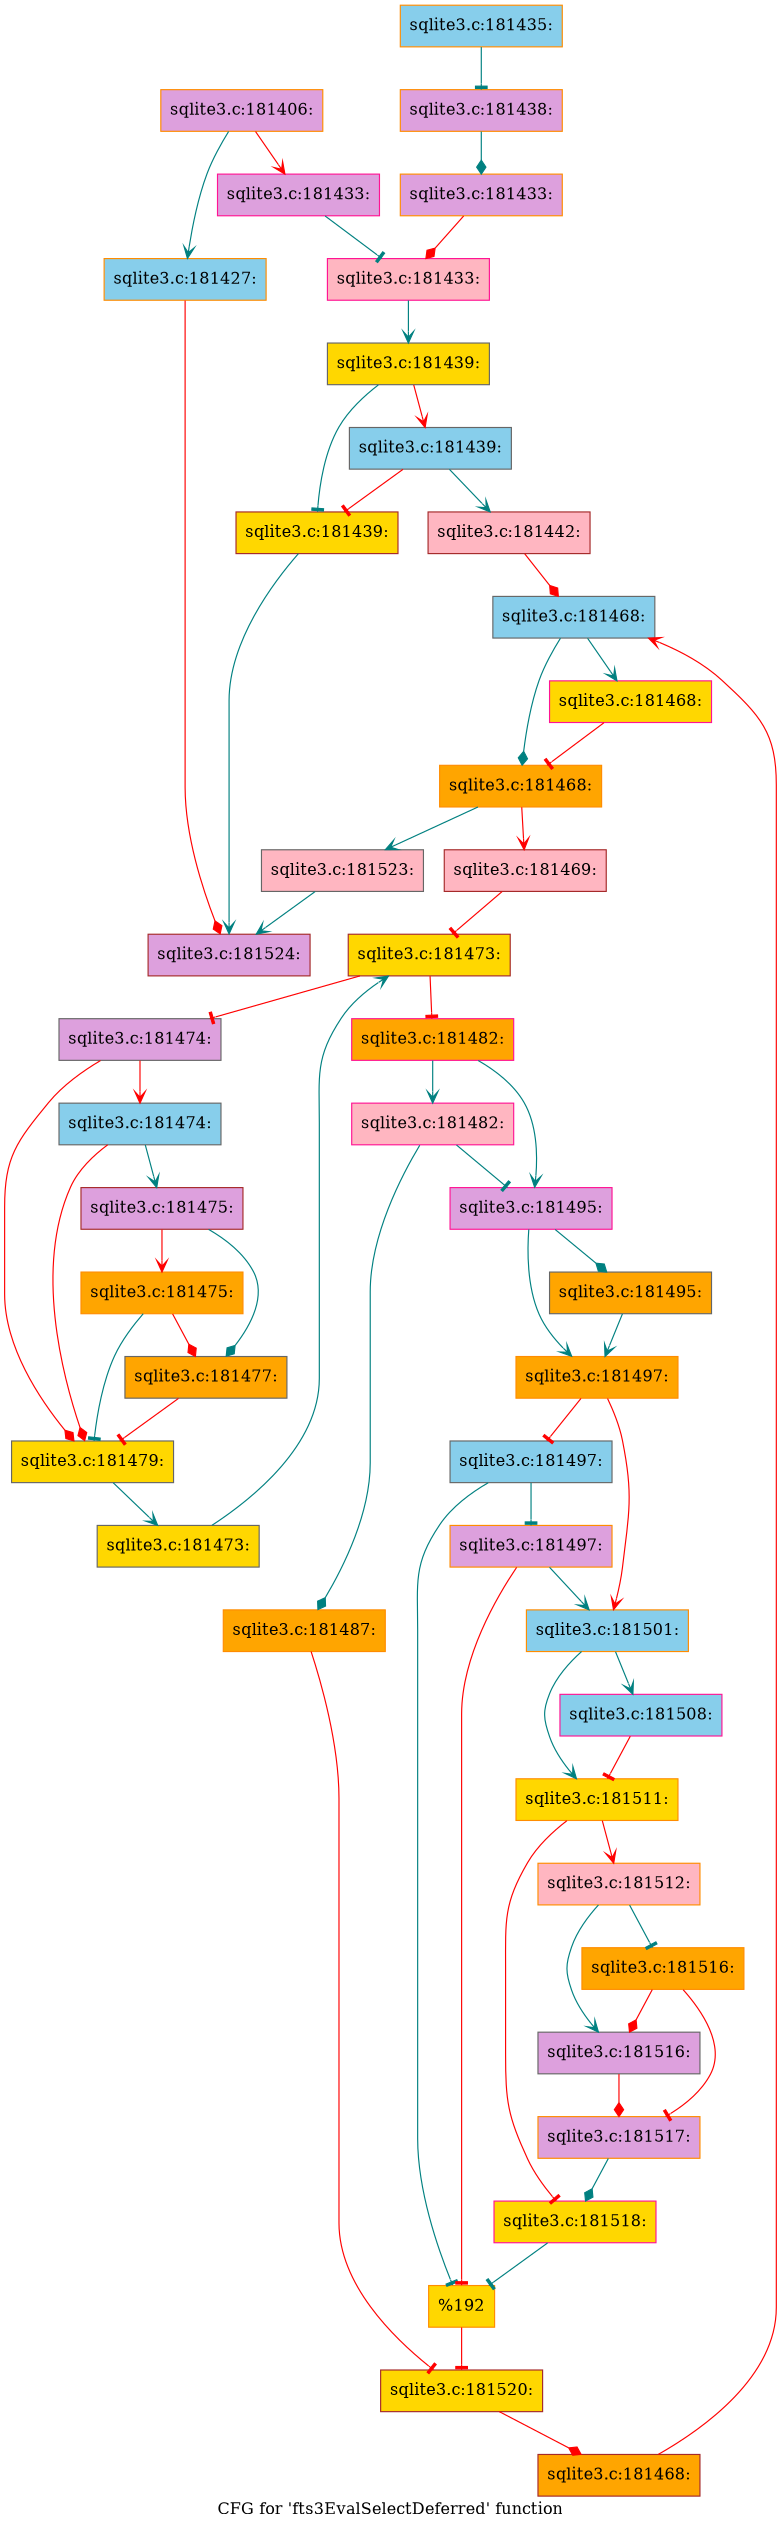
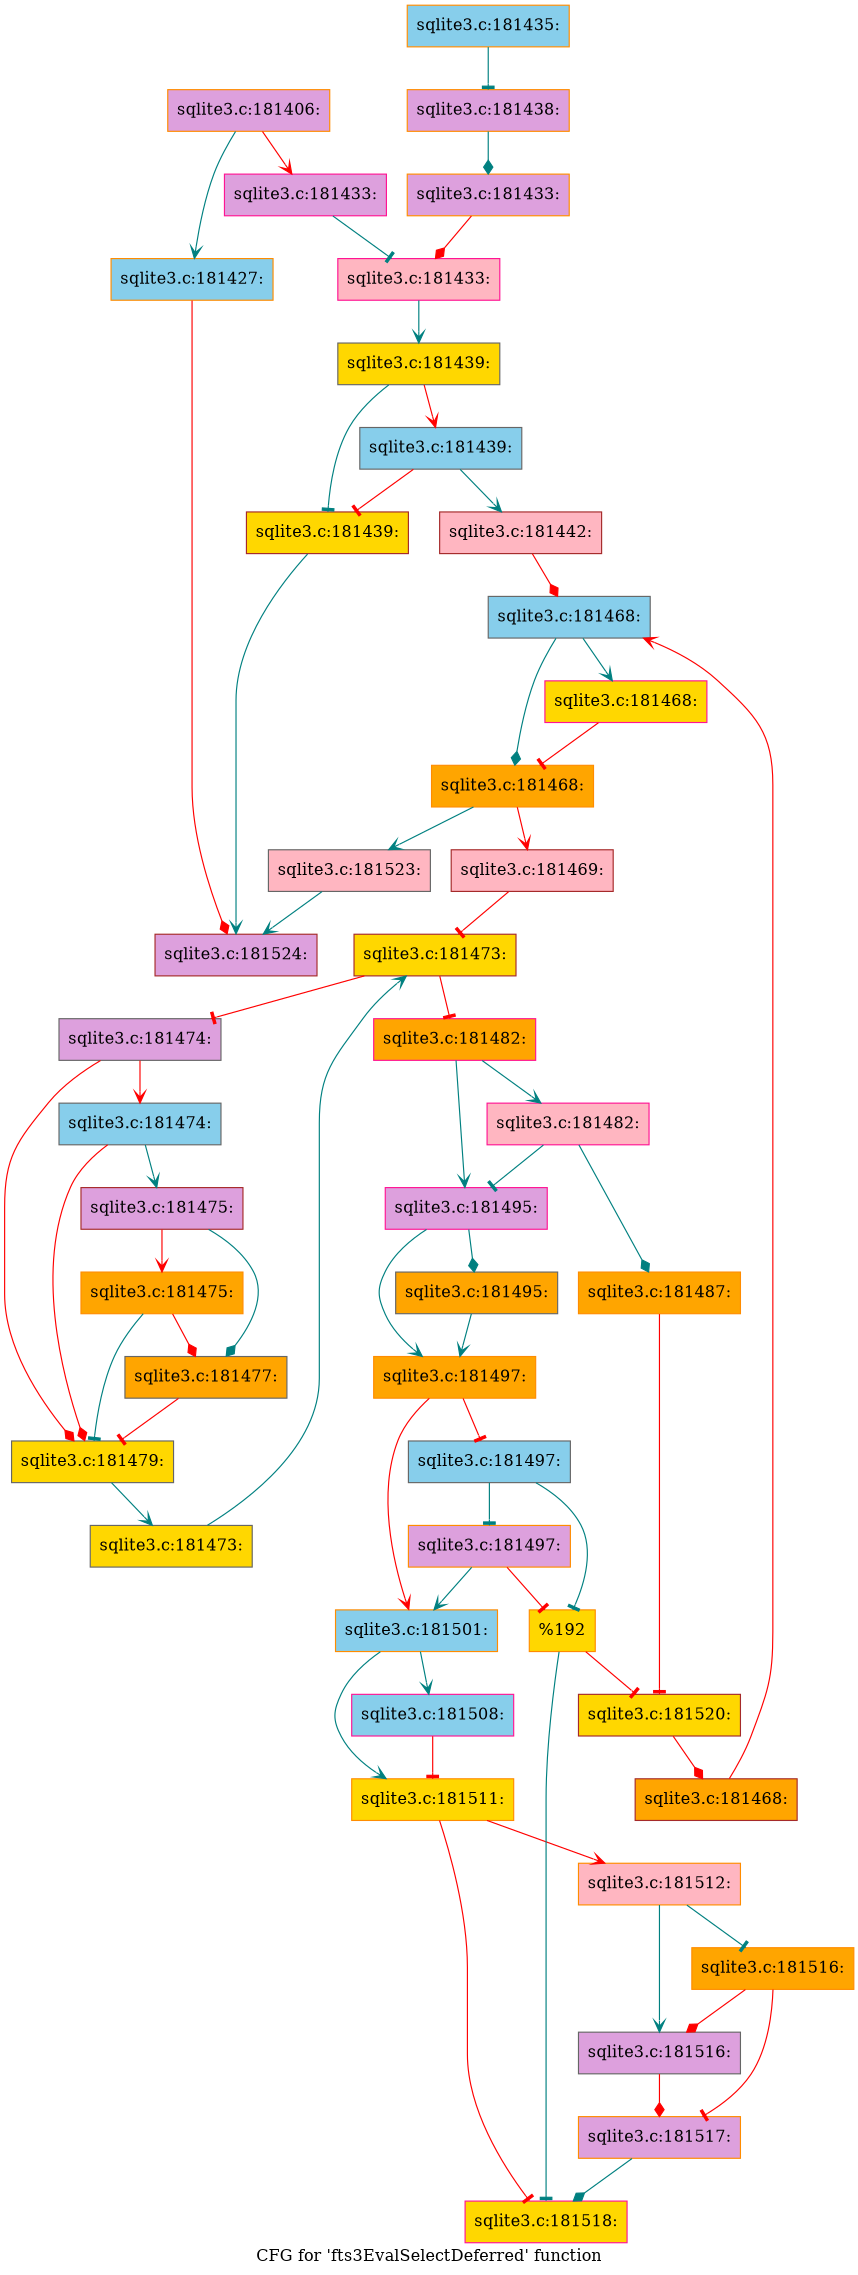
(521, 2263) -> (546, 1923)
